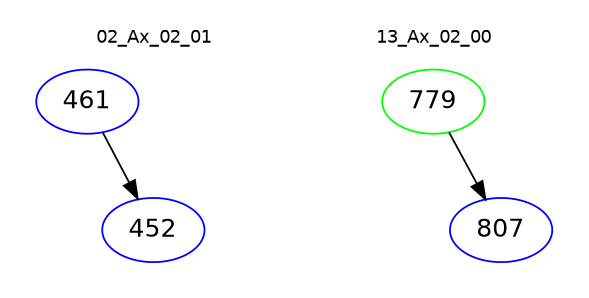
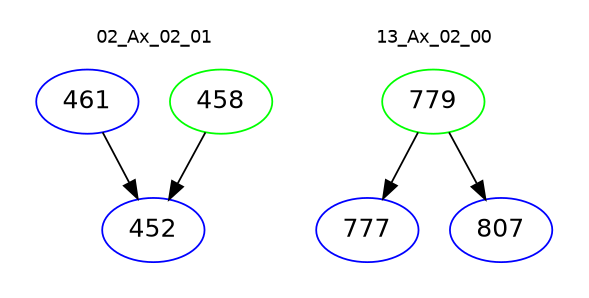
none -> (221, 102)
none -> (367, 230)
